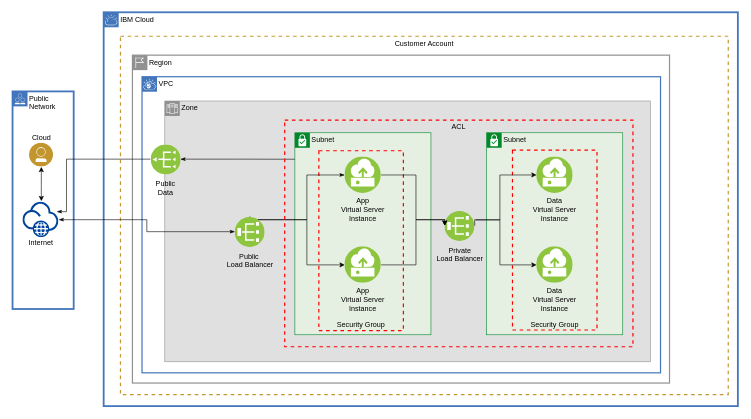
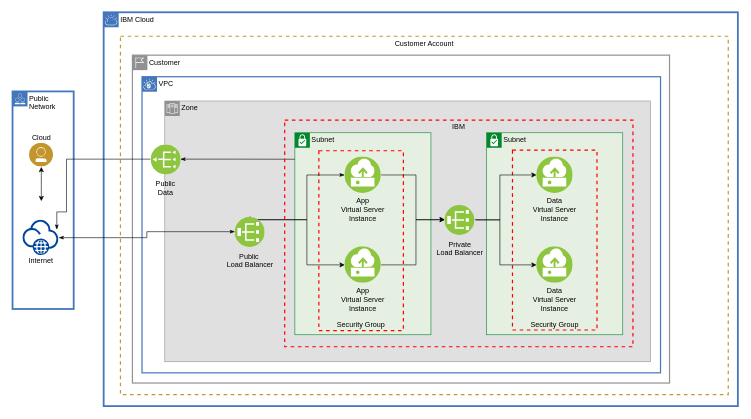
(160, 63) -> (165, 63)
(459, 128) -> (459, 128)
(41, 220) -> (41, 238)
(460, 226) -> (460, 220)
